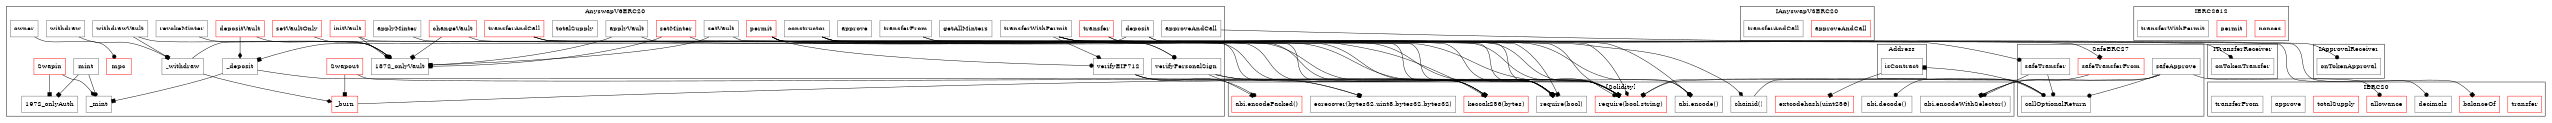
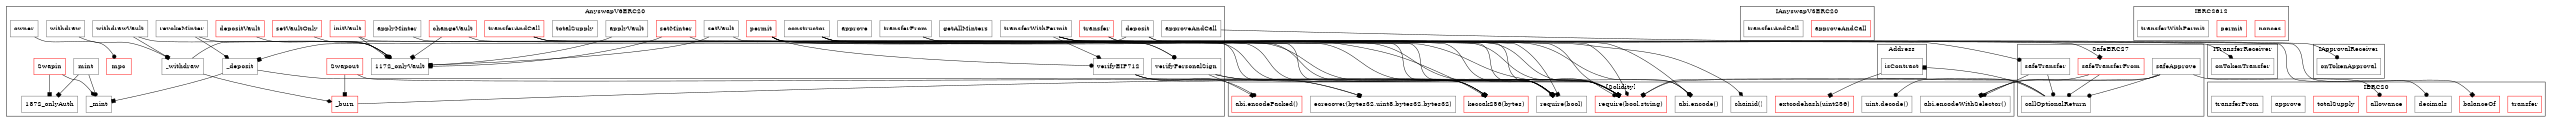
(240, 45) -> (214, 49)
(1329, 50) -> none
(400, 67) -> (400, 67)
(1897, 79) -> (2085, 84)
(50, 104) -> (50, 104)
(1887, 104) -> (1887, 104)
